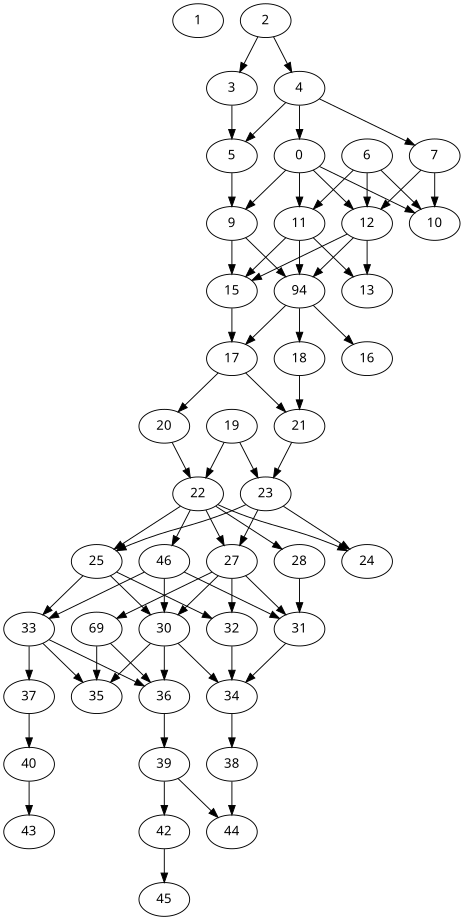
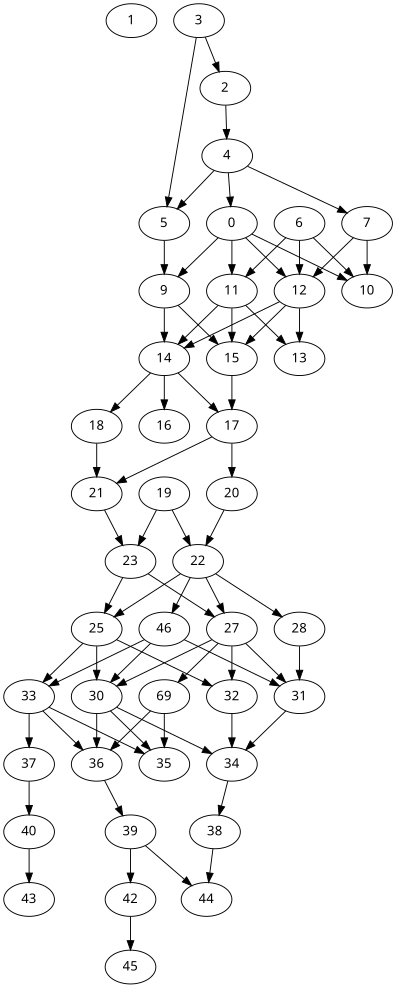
(251, 50) -> (210, 50)
(300, 291) -> (164, 359)
(367, 561) -> none
